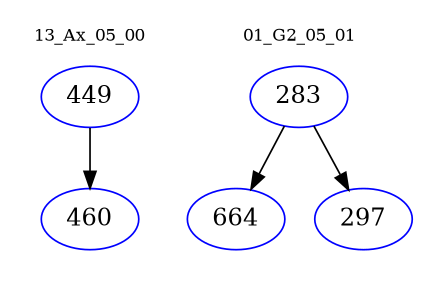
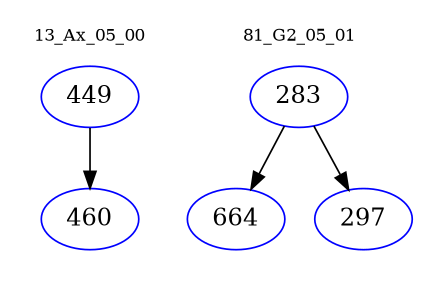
(300, 37) -> (300, 37)
